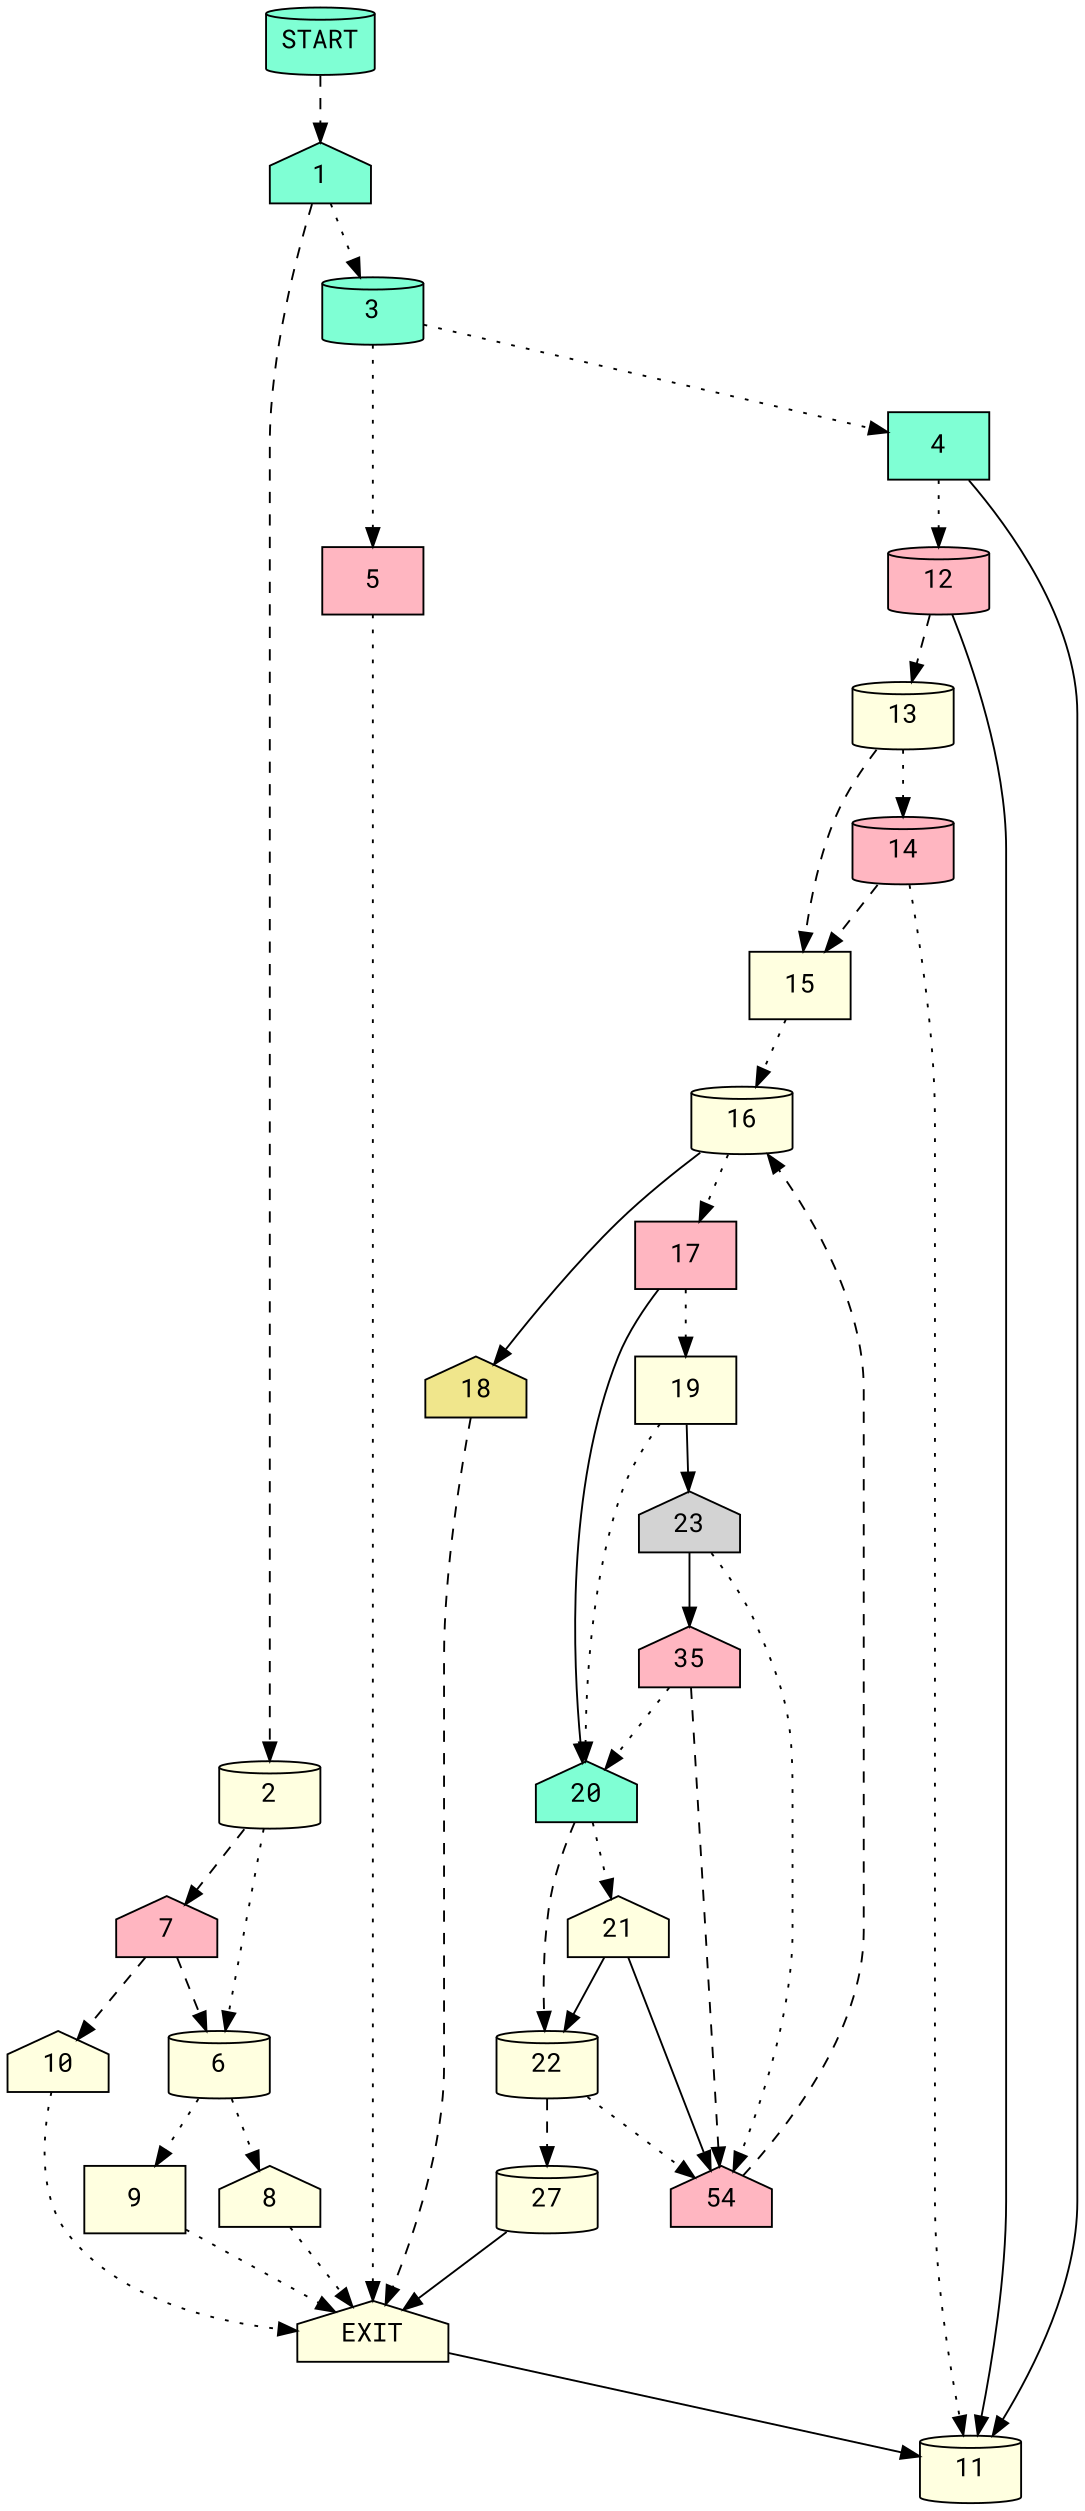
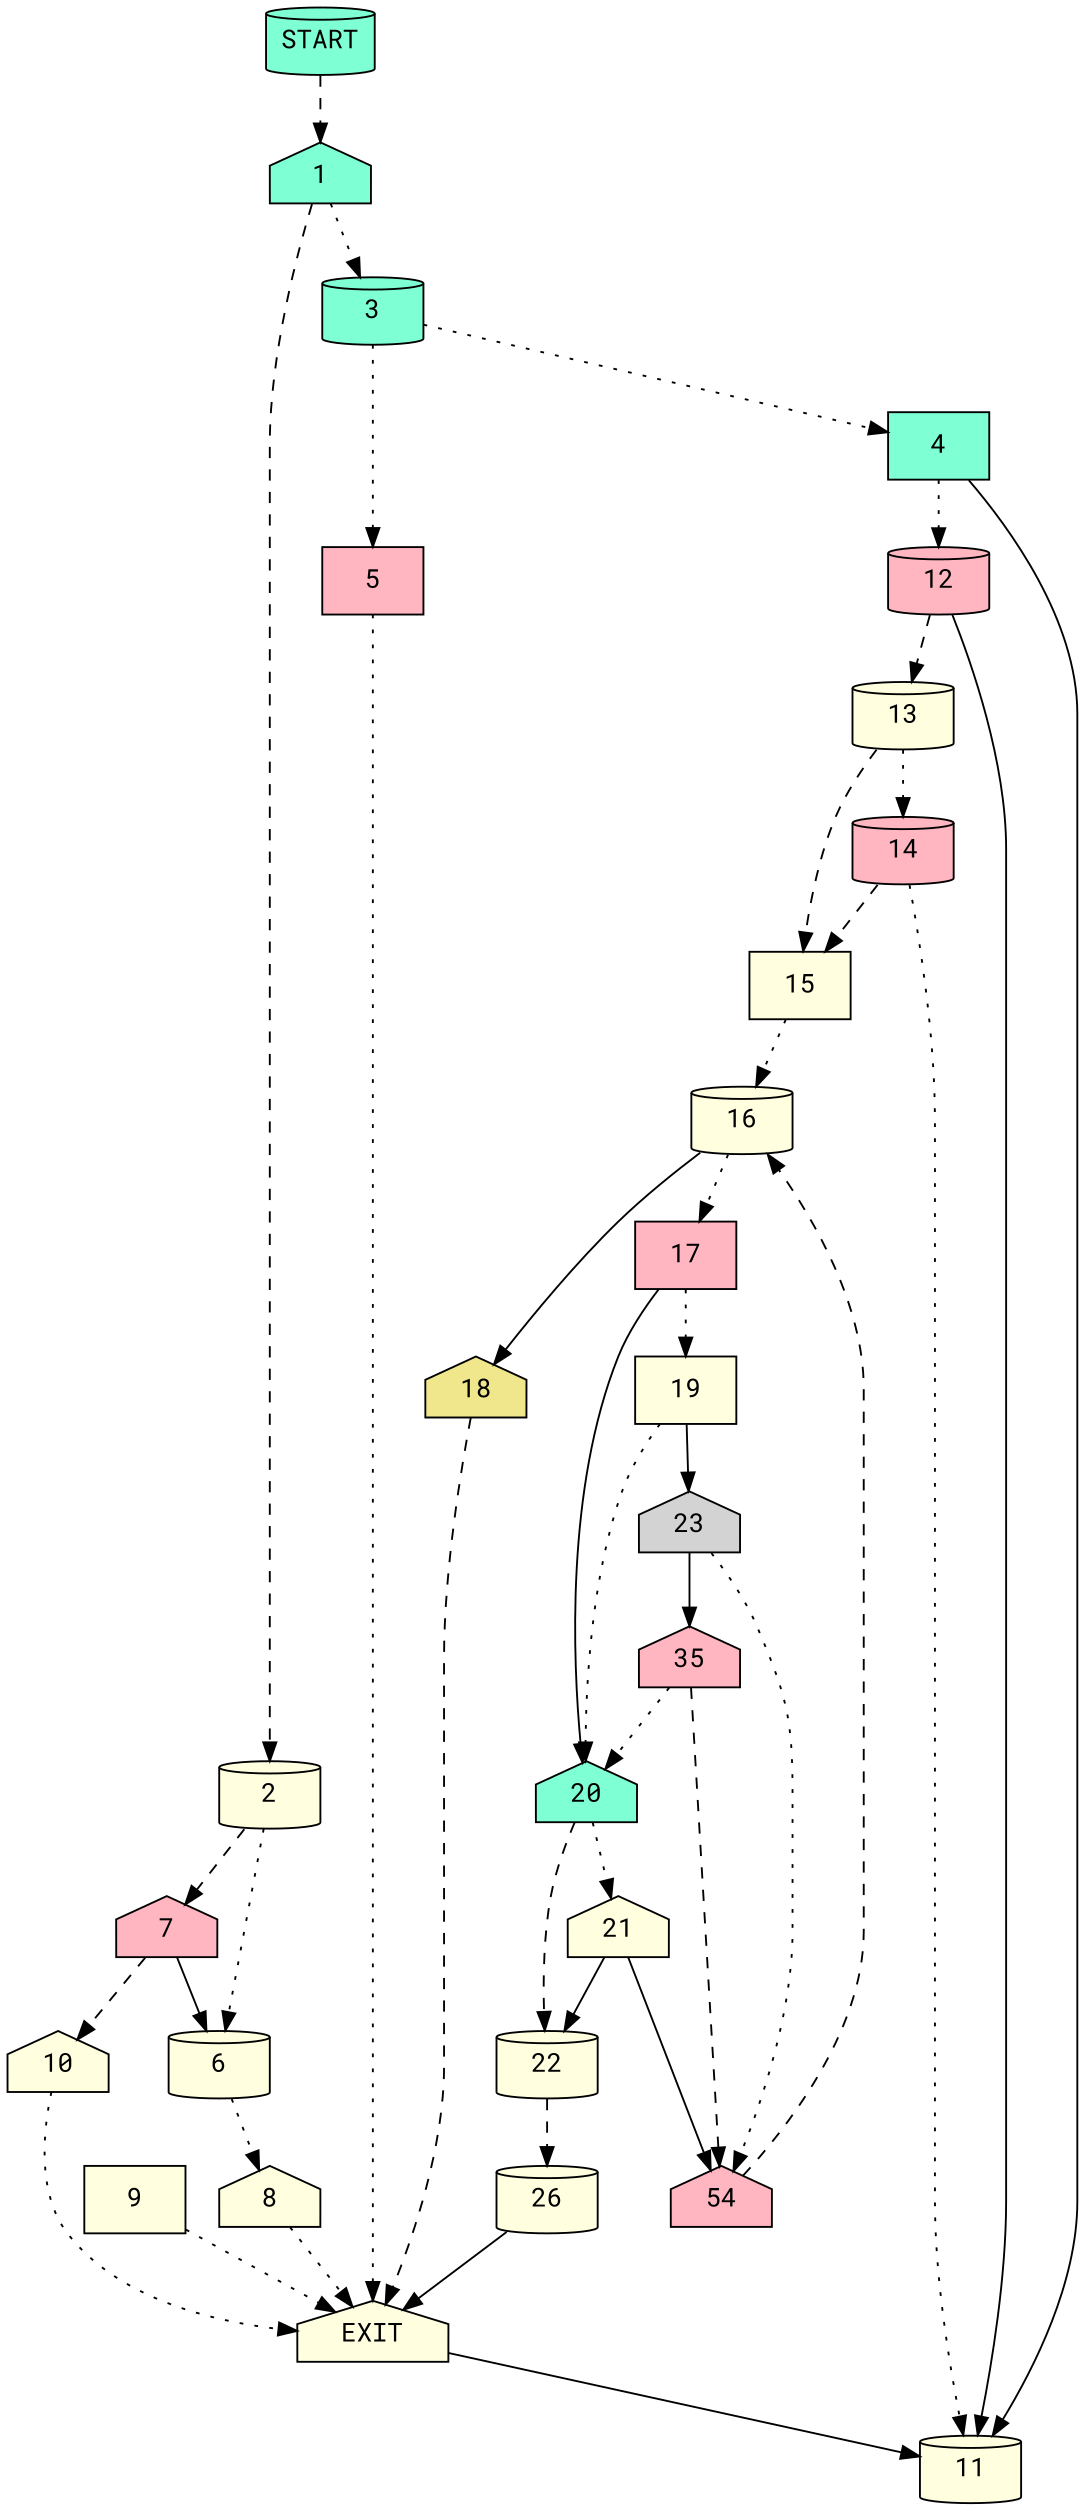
(188, 1986) -> (188, 1986)
(182, 2124) -> none
(633, 2132) -> none
(547, 2200) -> (547, 2200)
